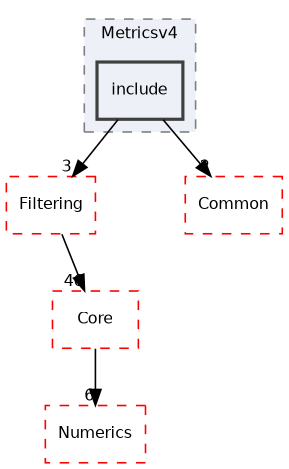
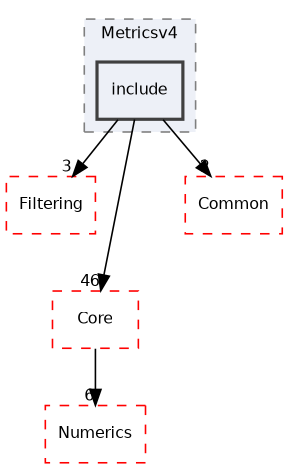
(70, 255) -> (119, 197)
